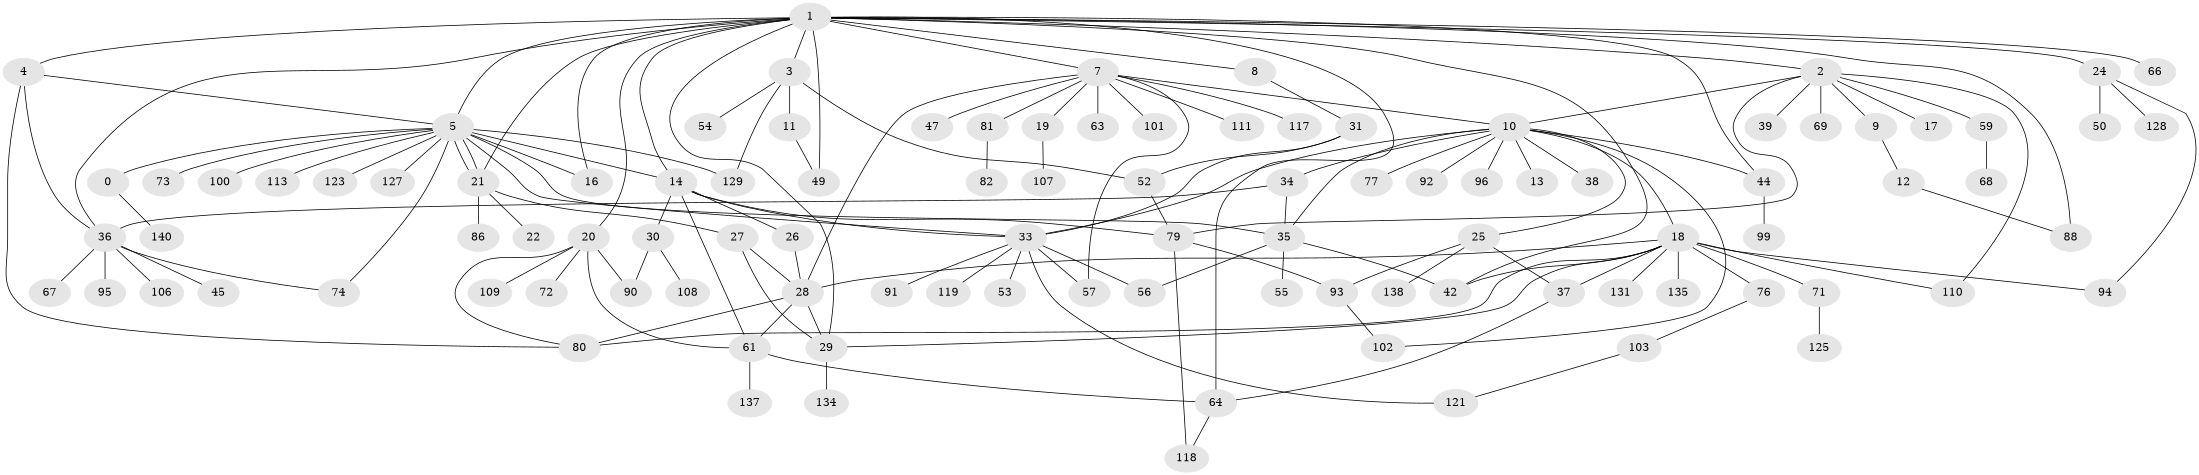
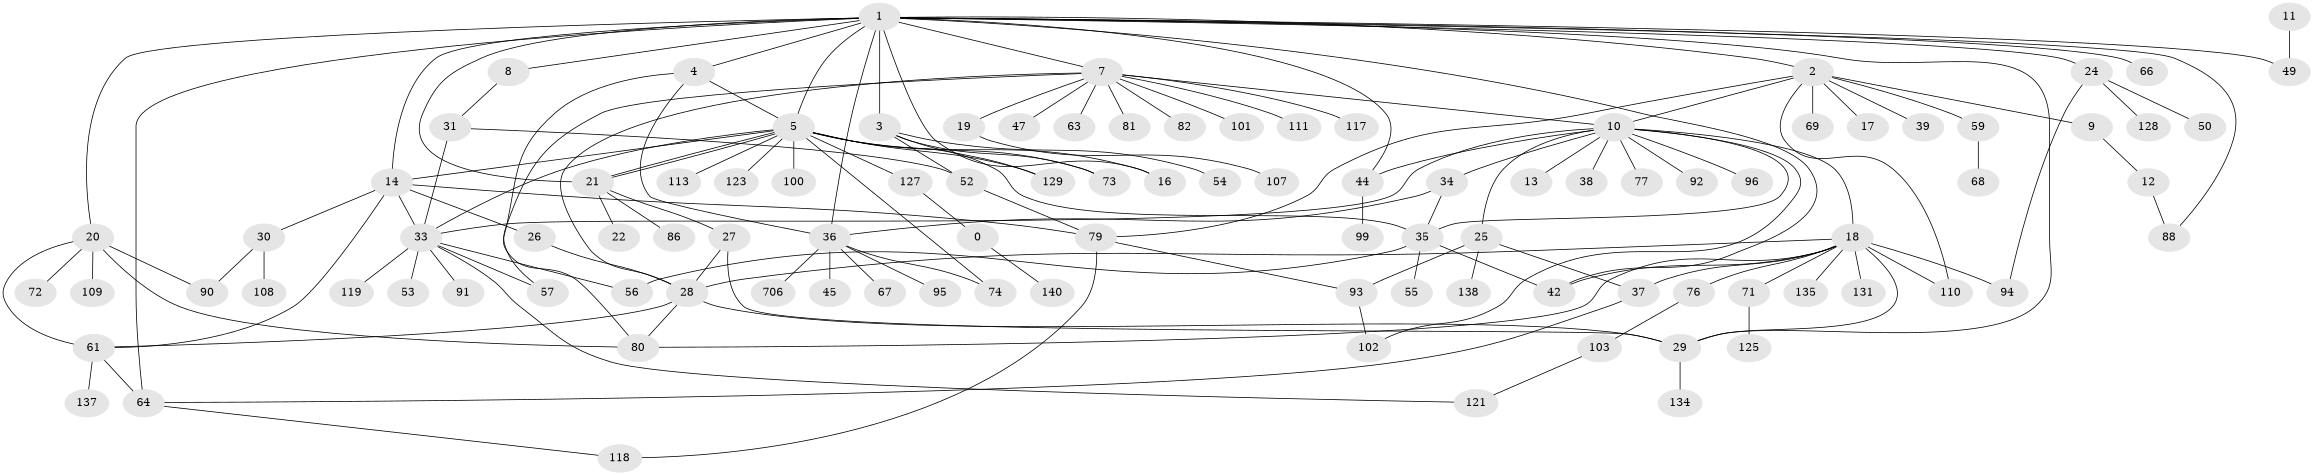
(790, 100) -> (995, 154)
(276, 141) -> (944, 210)
(987, 155) -> (1143, 100)
(162, 293) -> (773, 293)
